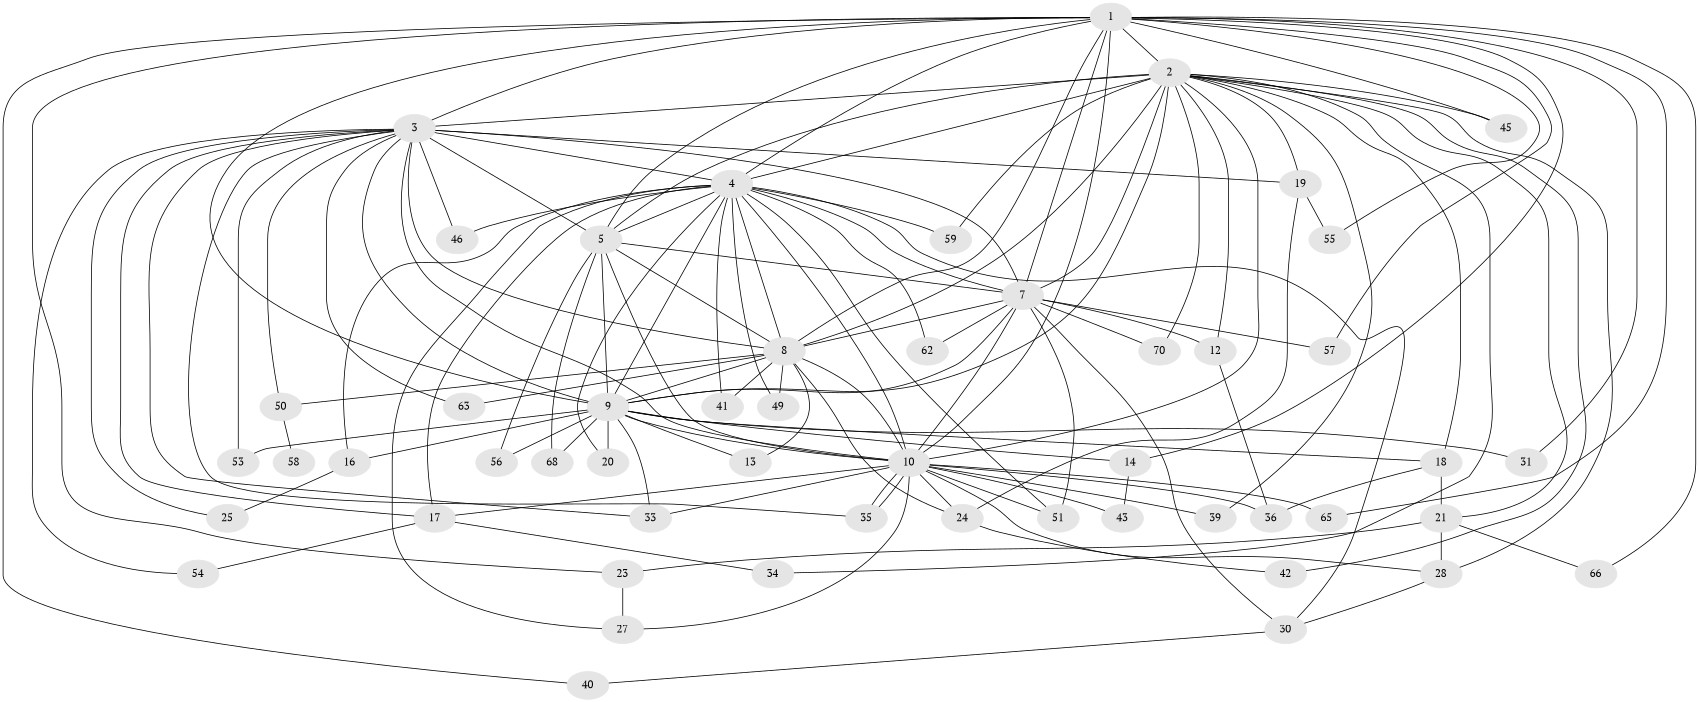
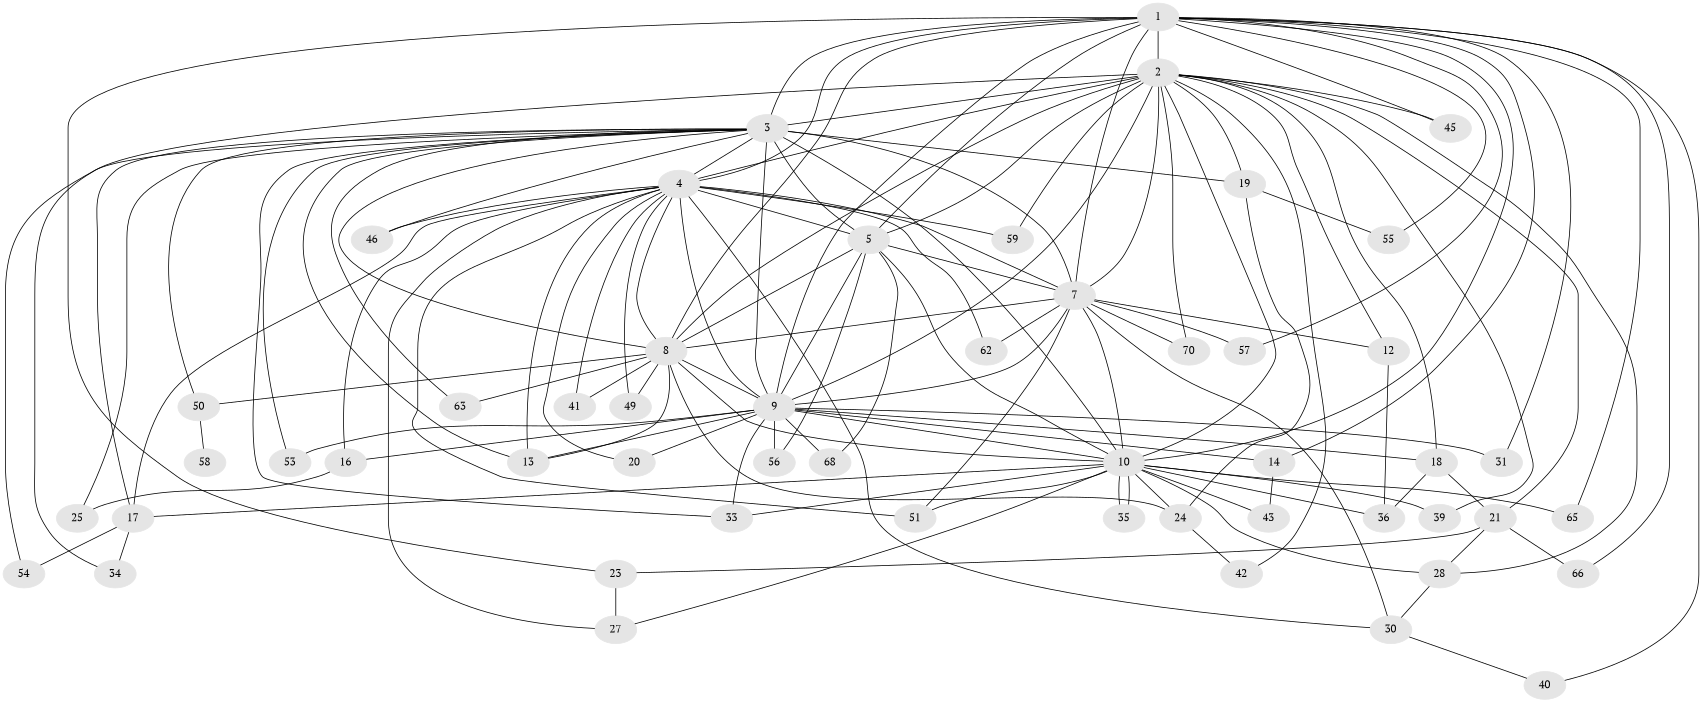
(831, 309) -> (549, 293)
(289, 496) -> (347, 168)
